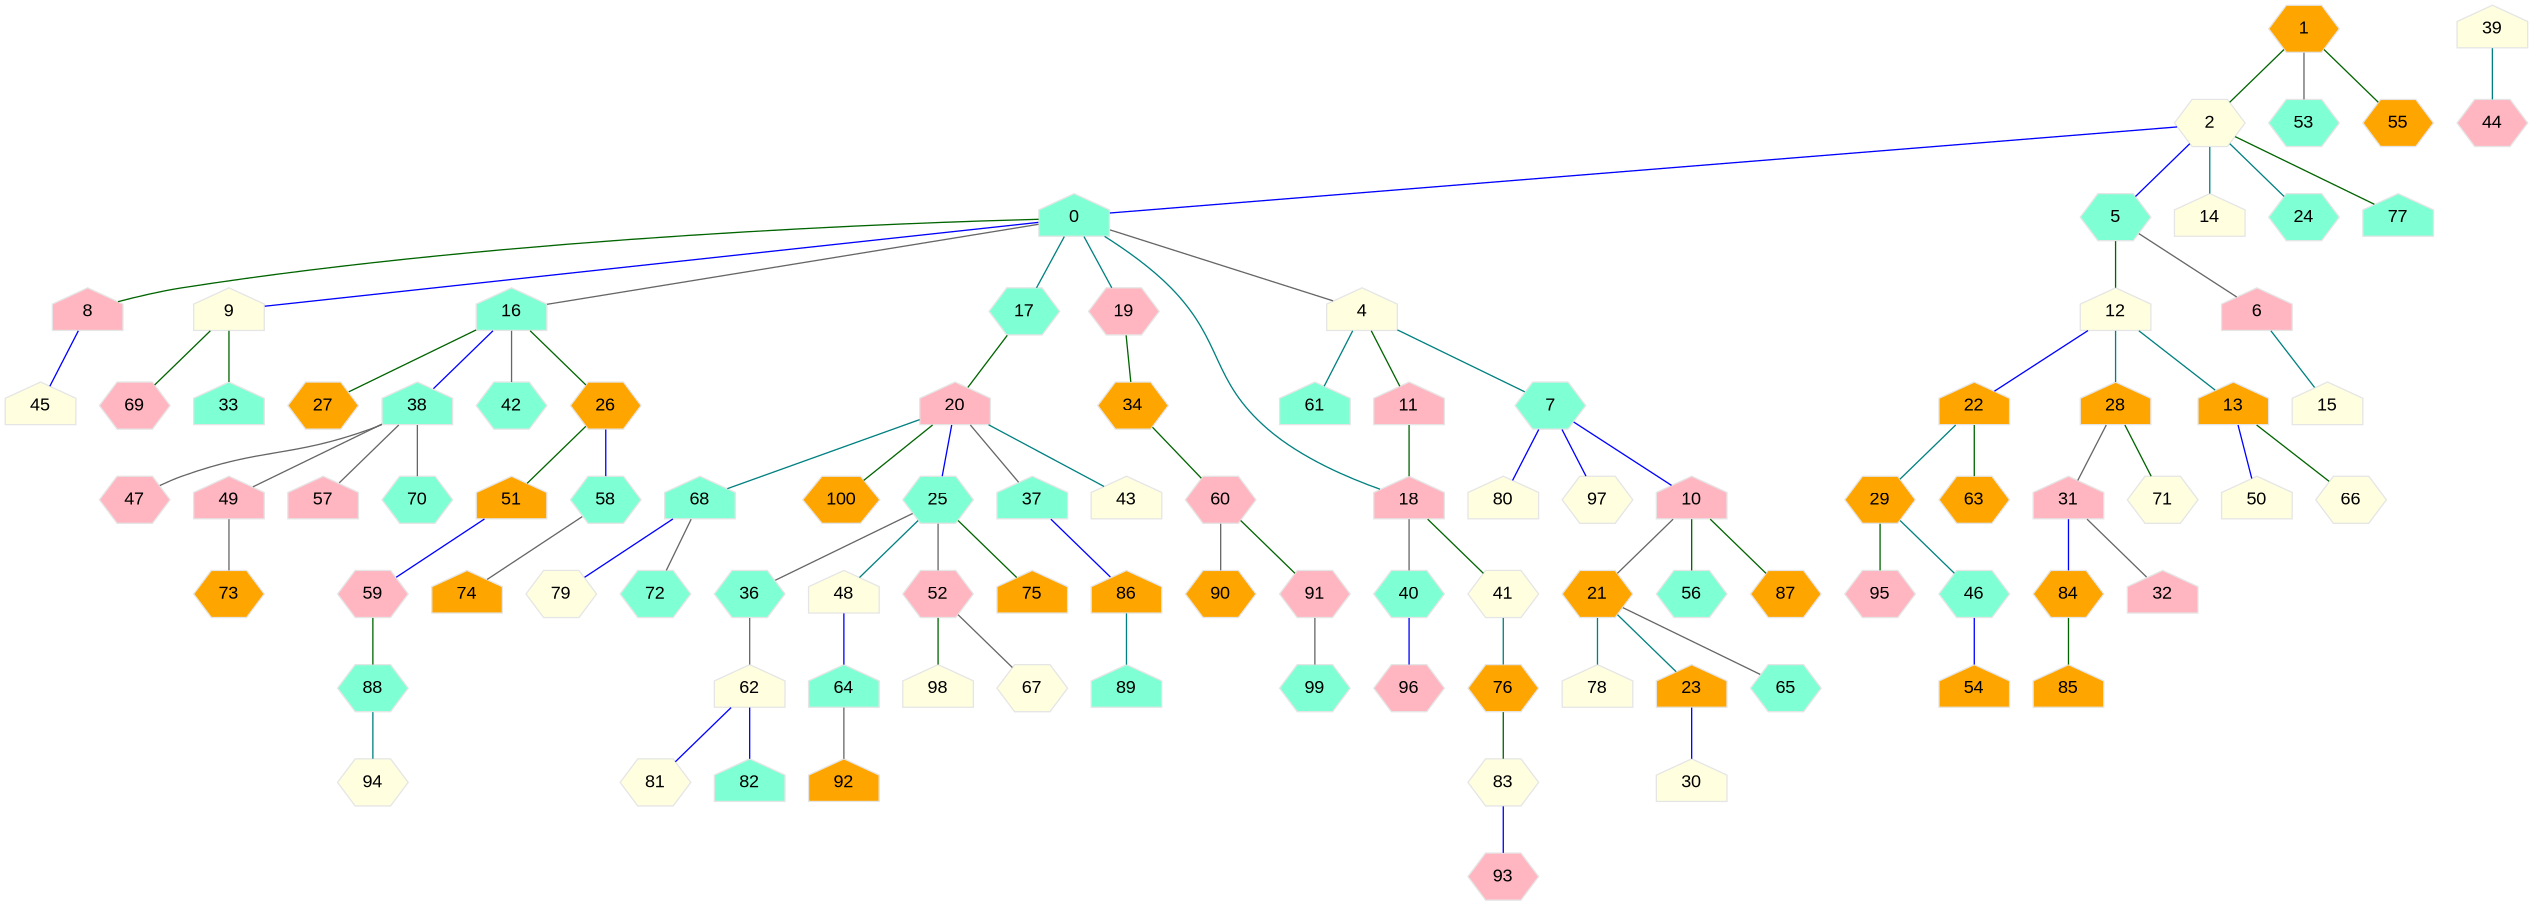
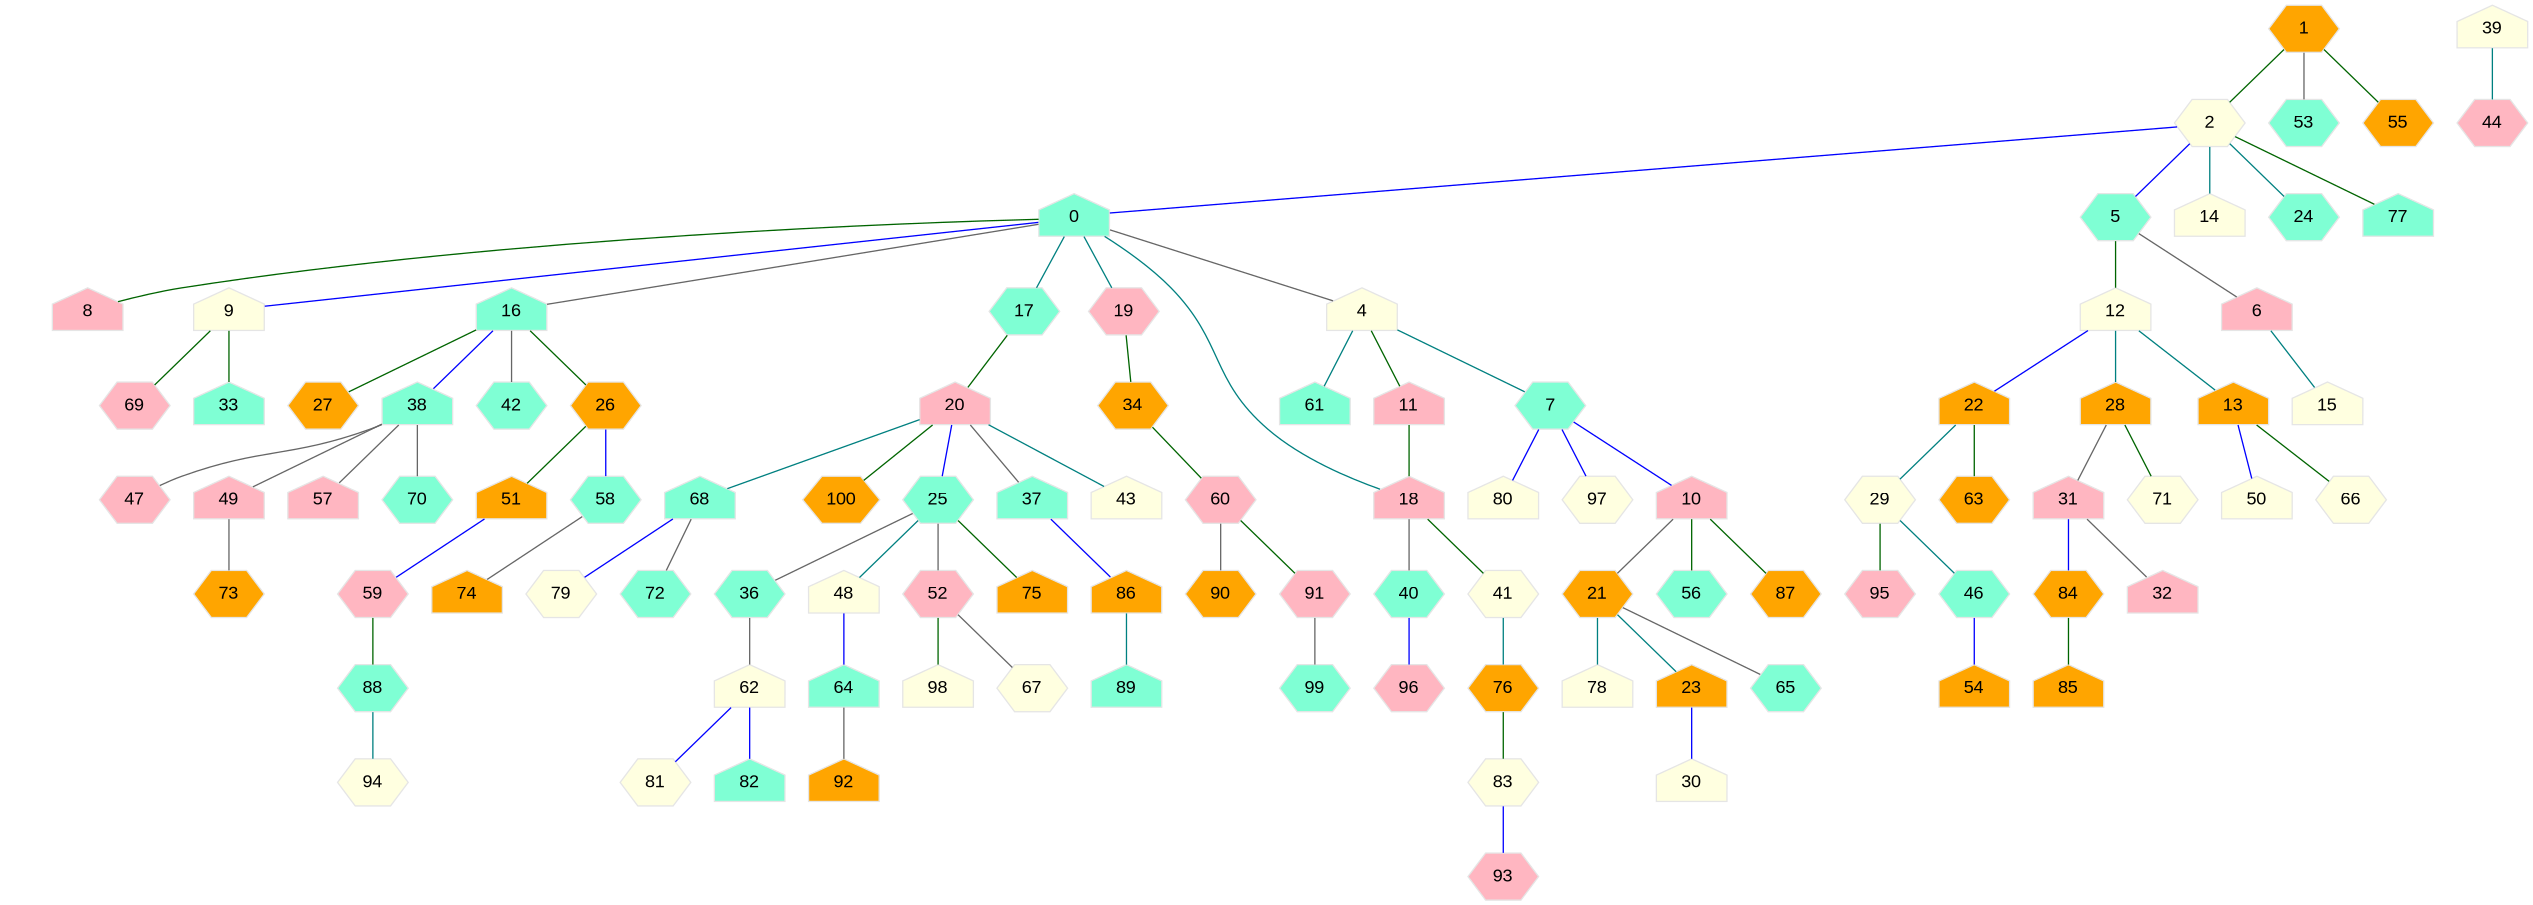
(41, 406) -> none
(1880, 500) -> (1880, 500)
